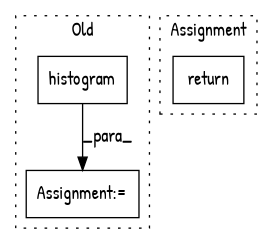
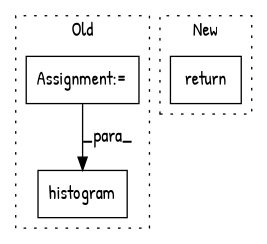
(208, 31) -> (206, 31)
(83, 130) -> (83, 130)
